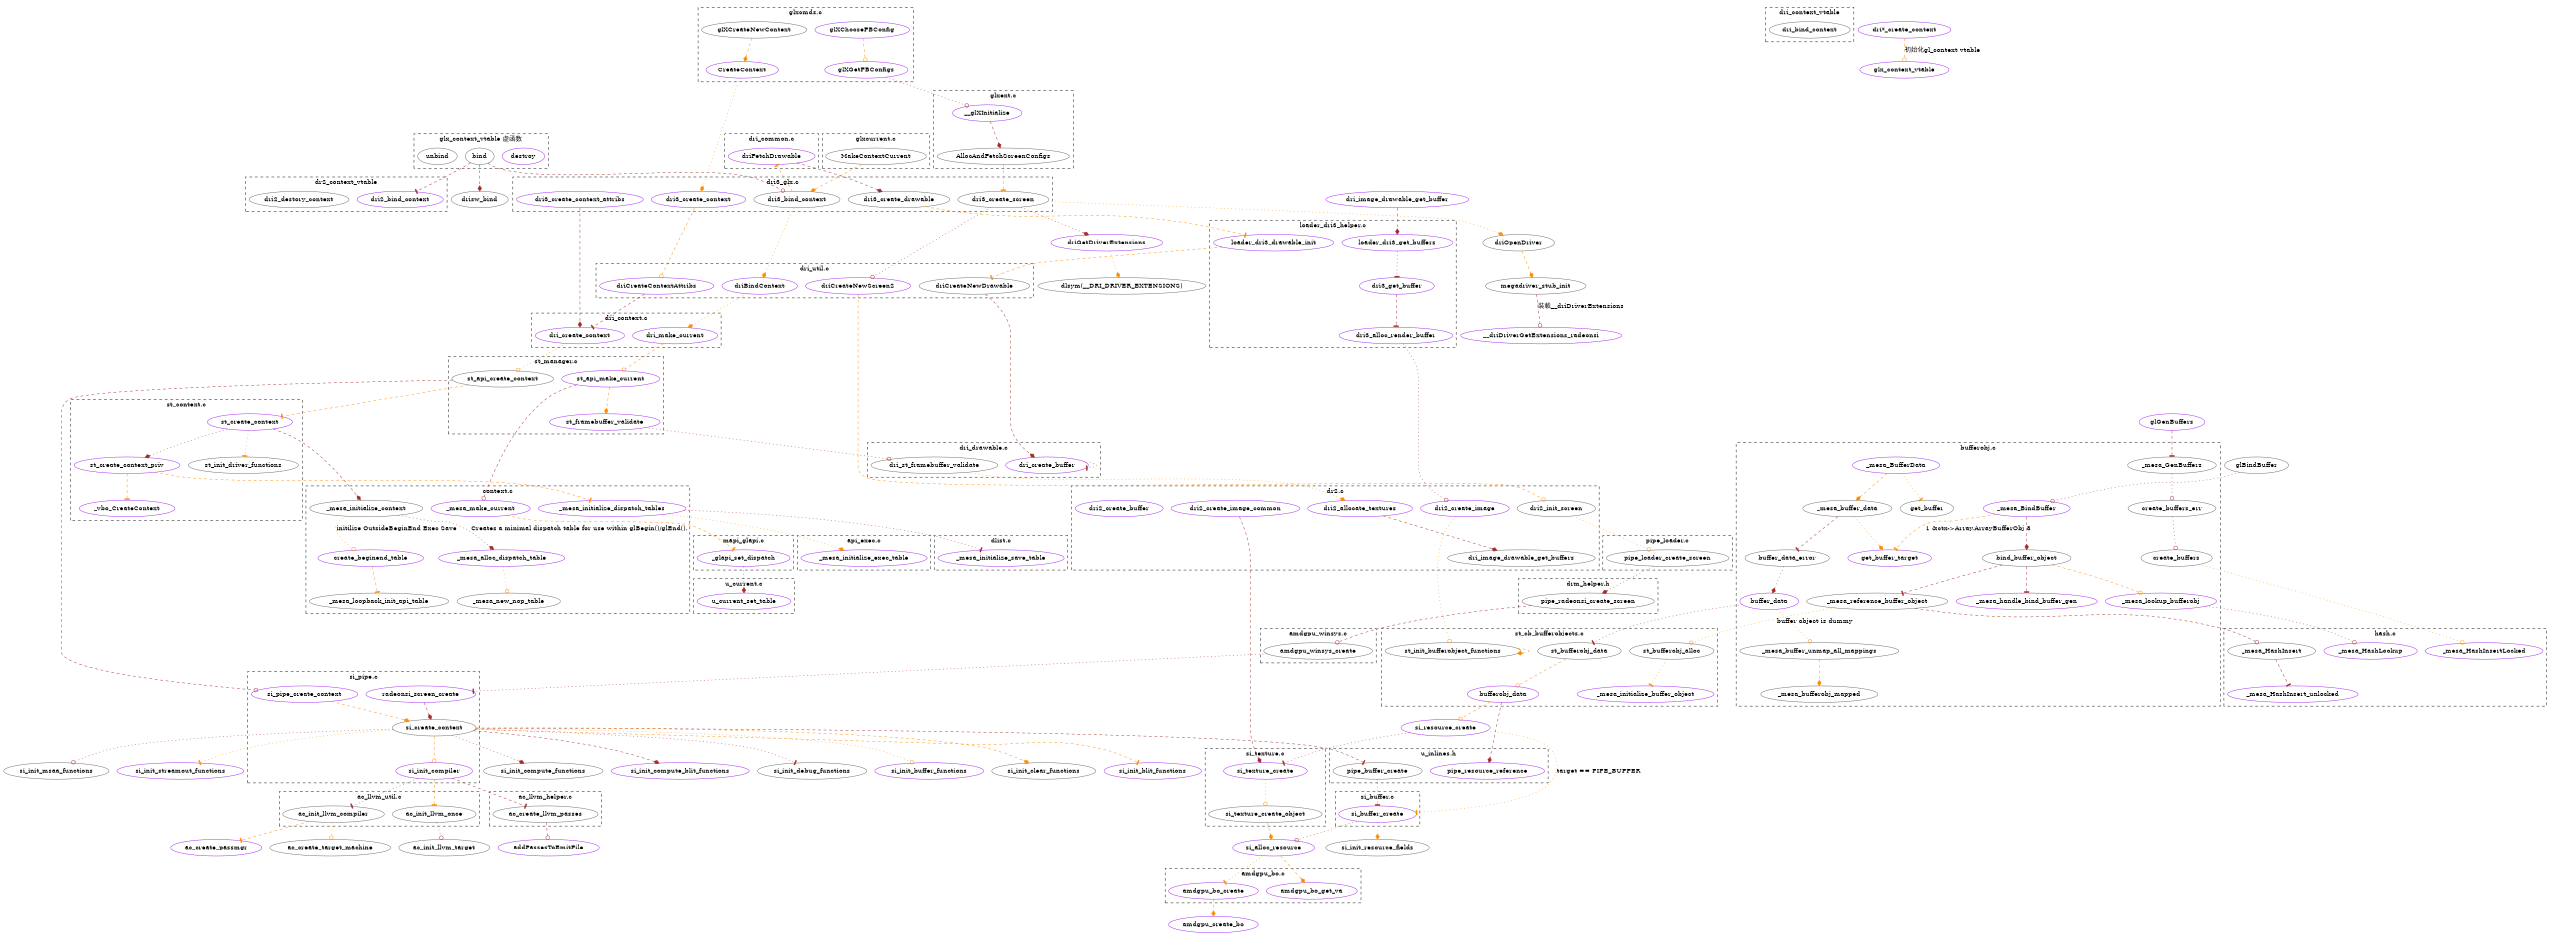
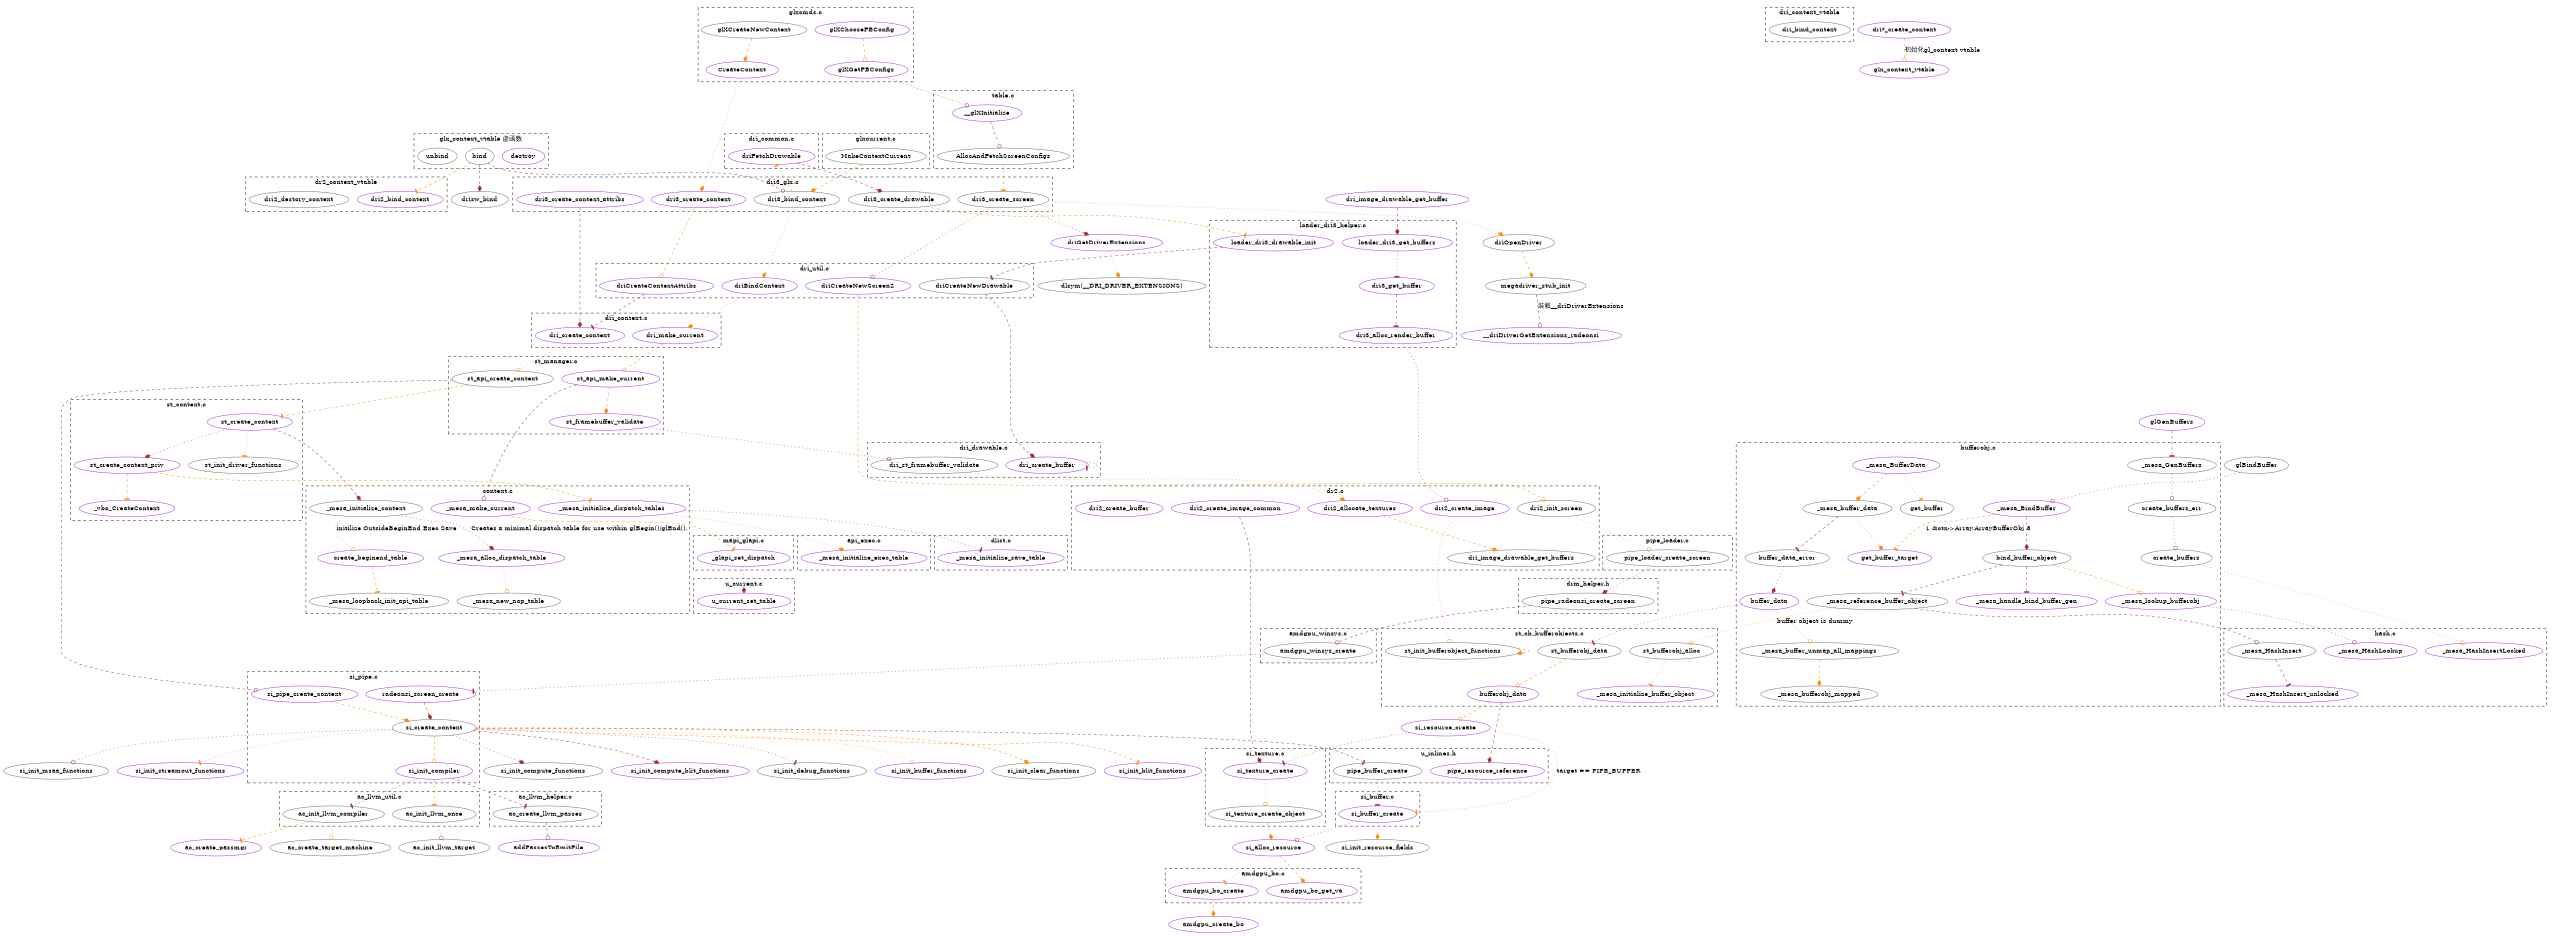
(1003, 96) -> (1003, 96)
(994, 132) -> (994, 132)
(450, 175) -> (450, 175)
(1107, 256) -> (1107, 256)
(1437, 532) -> (1437, 532)
